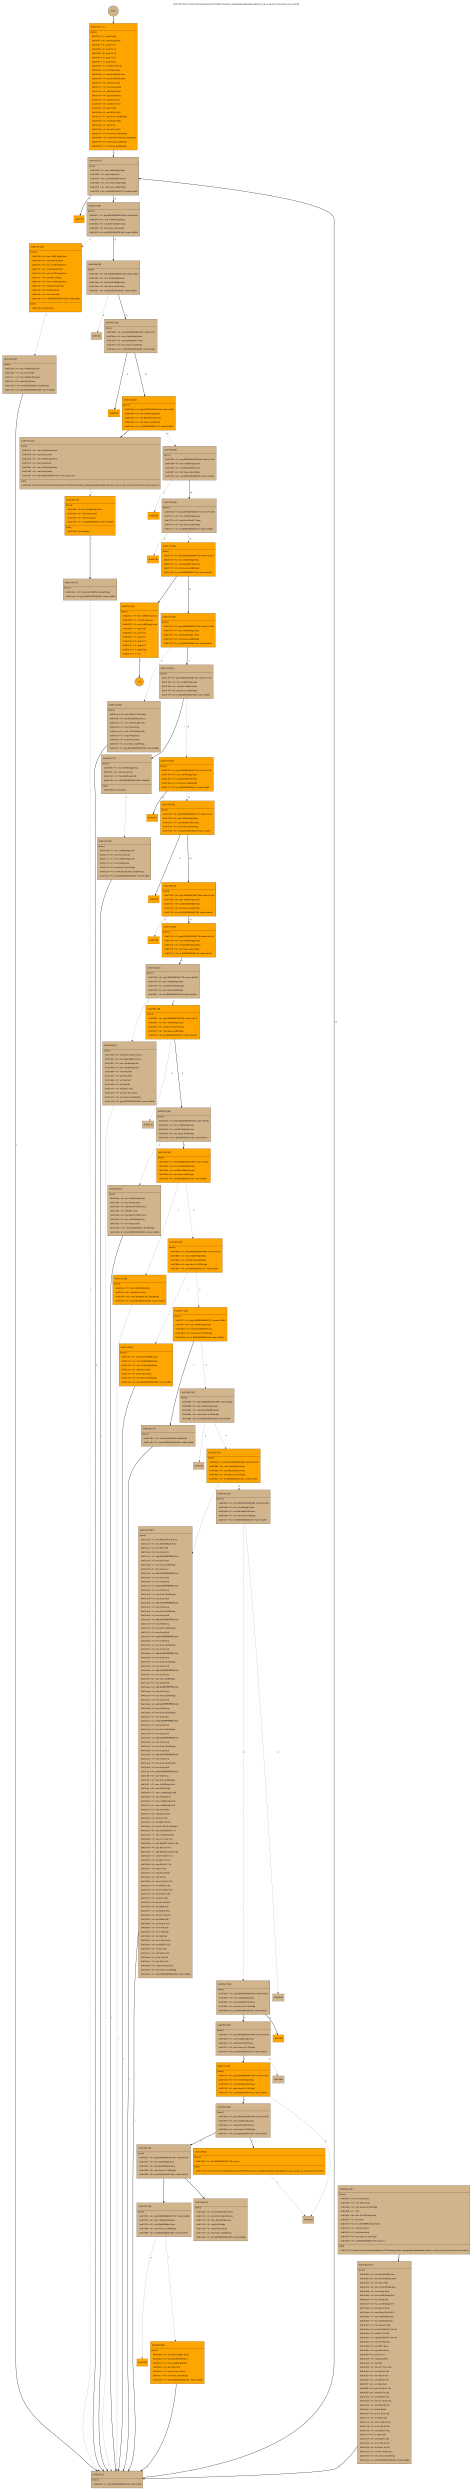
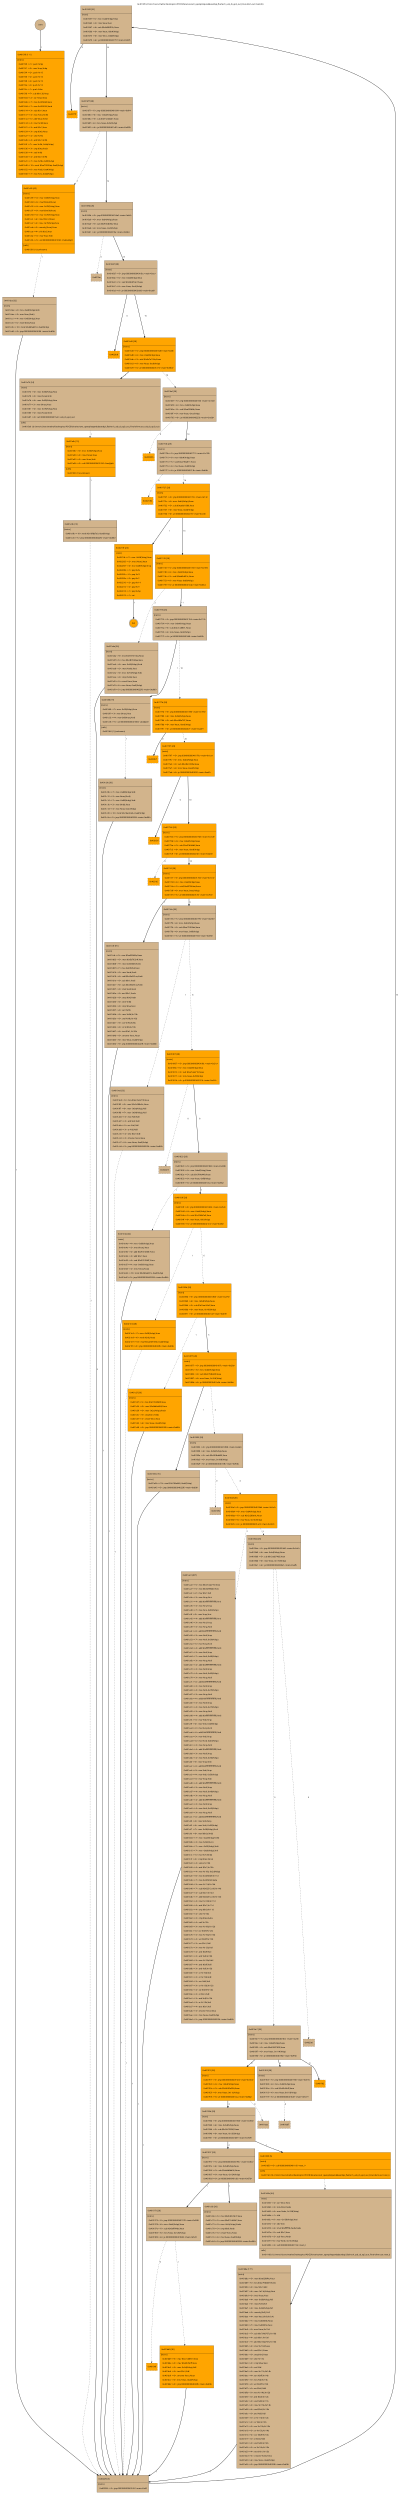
(113, 153) -> none
none -> (132, 995)
(198, 1289) -> (207, 1334)
(243, 2058) -> (251, 2063)
(287, 2195) -> (325, 2184)
